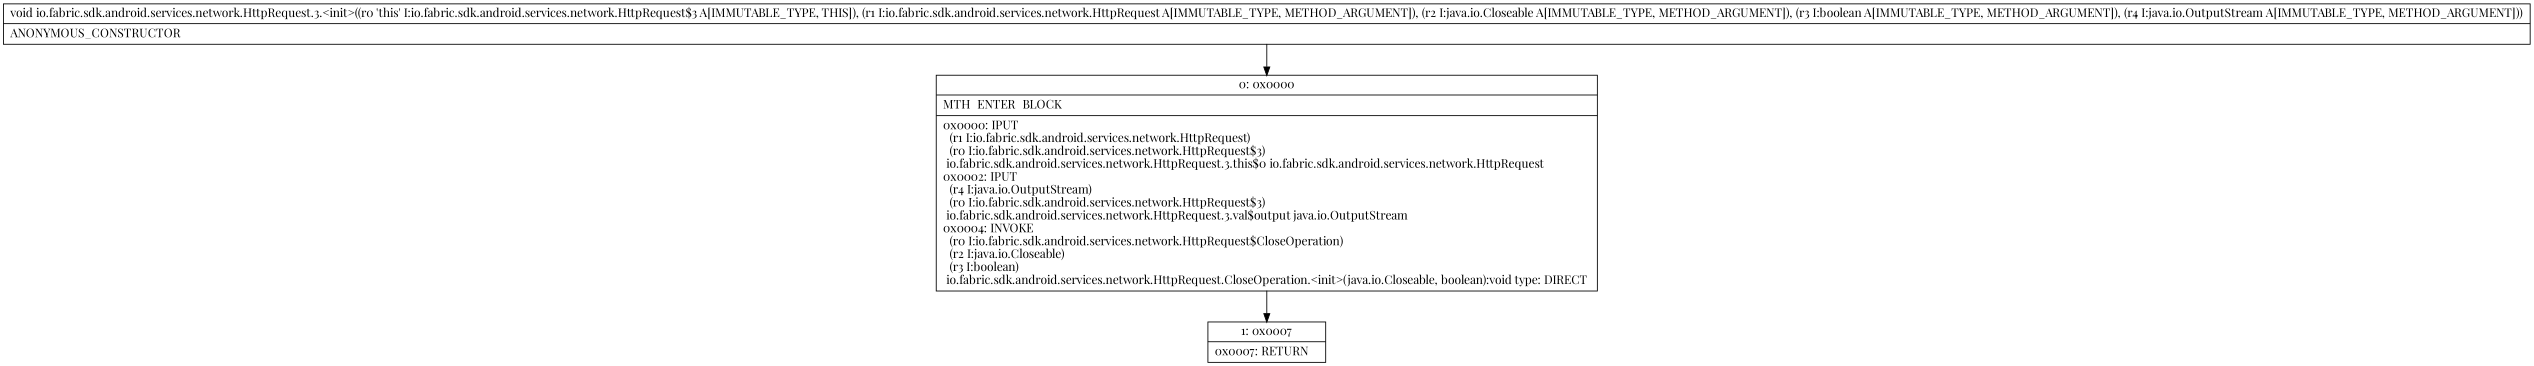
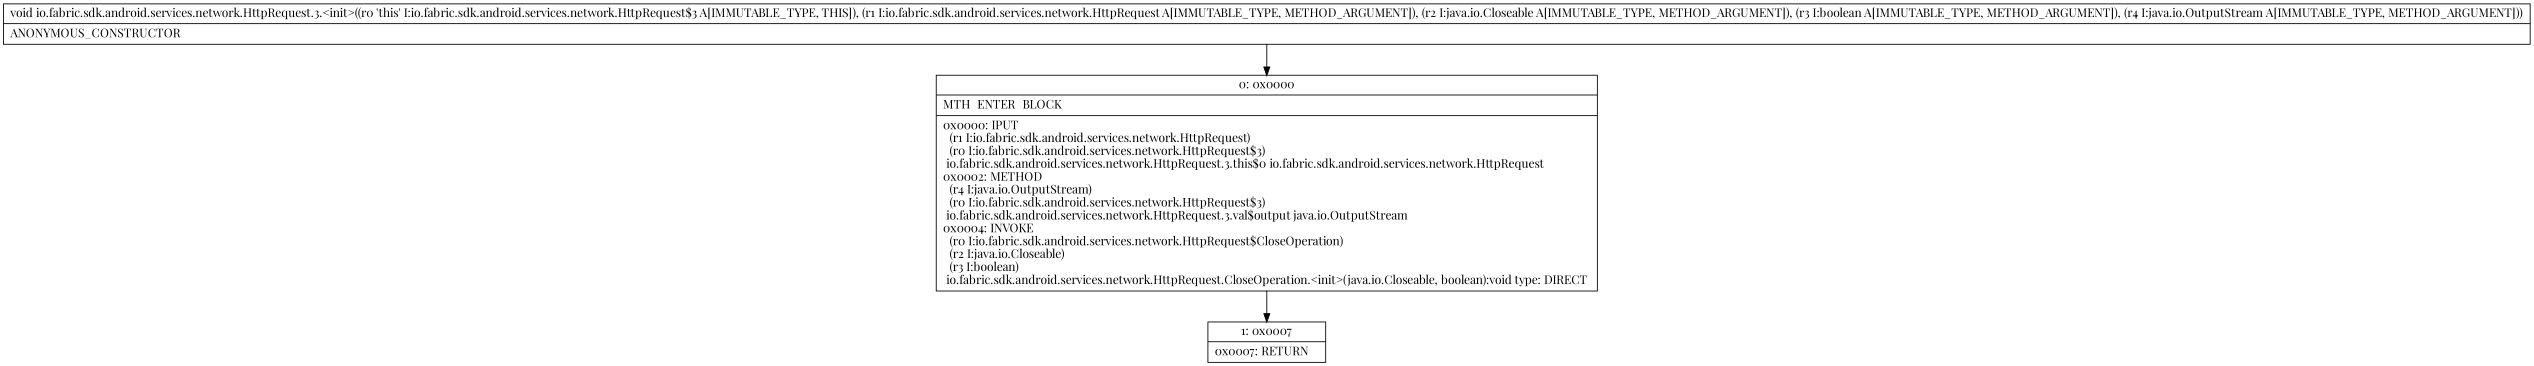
(984, 177) -> (996, 177)
